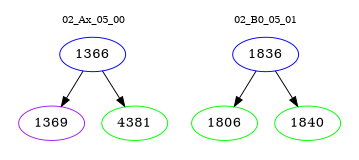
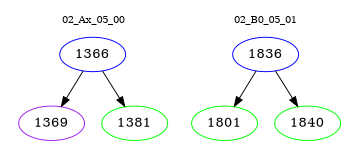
(135, 123) -> (135, 123)
(225, 123) -> (225, 123)
